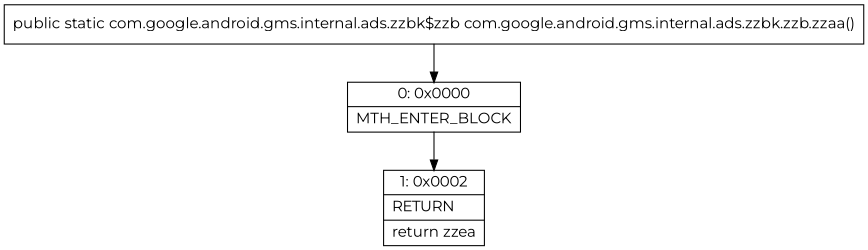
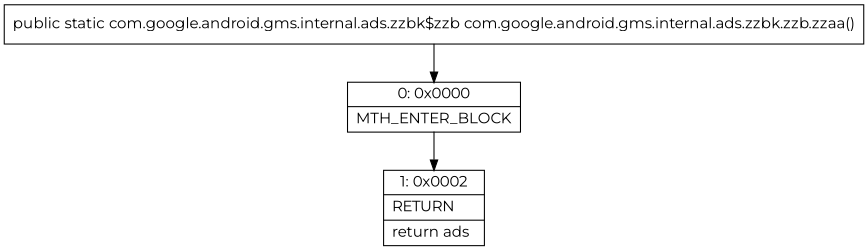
(434, 232) -> (431, 232)
